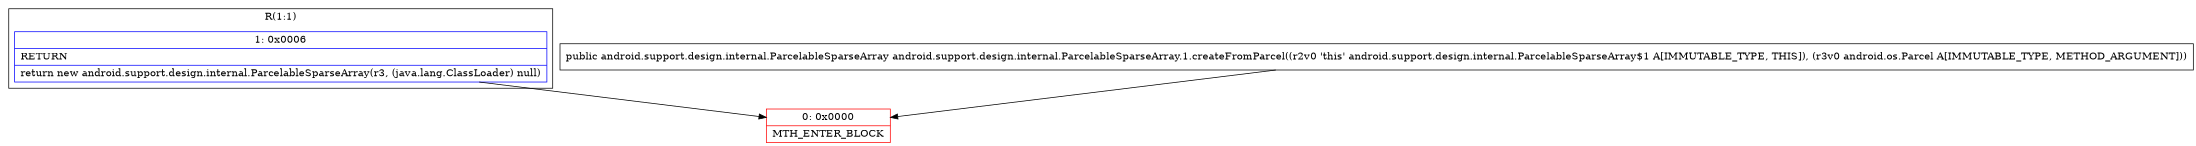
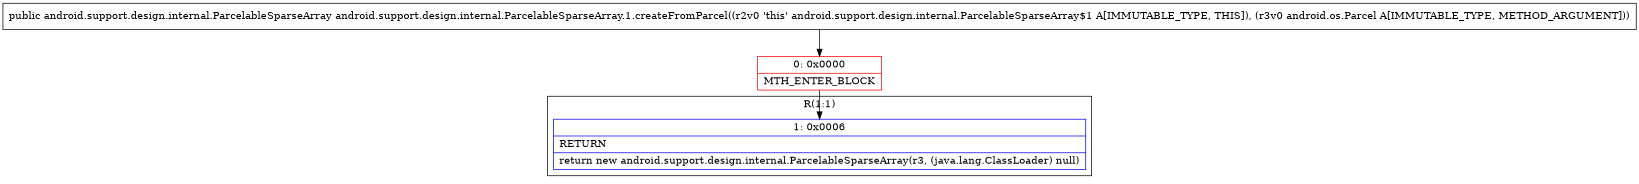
(619, 99) -> (820, 101)
